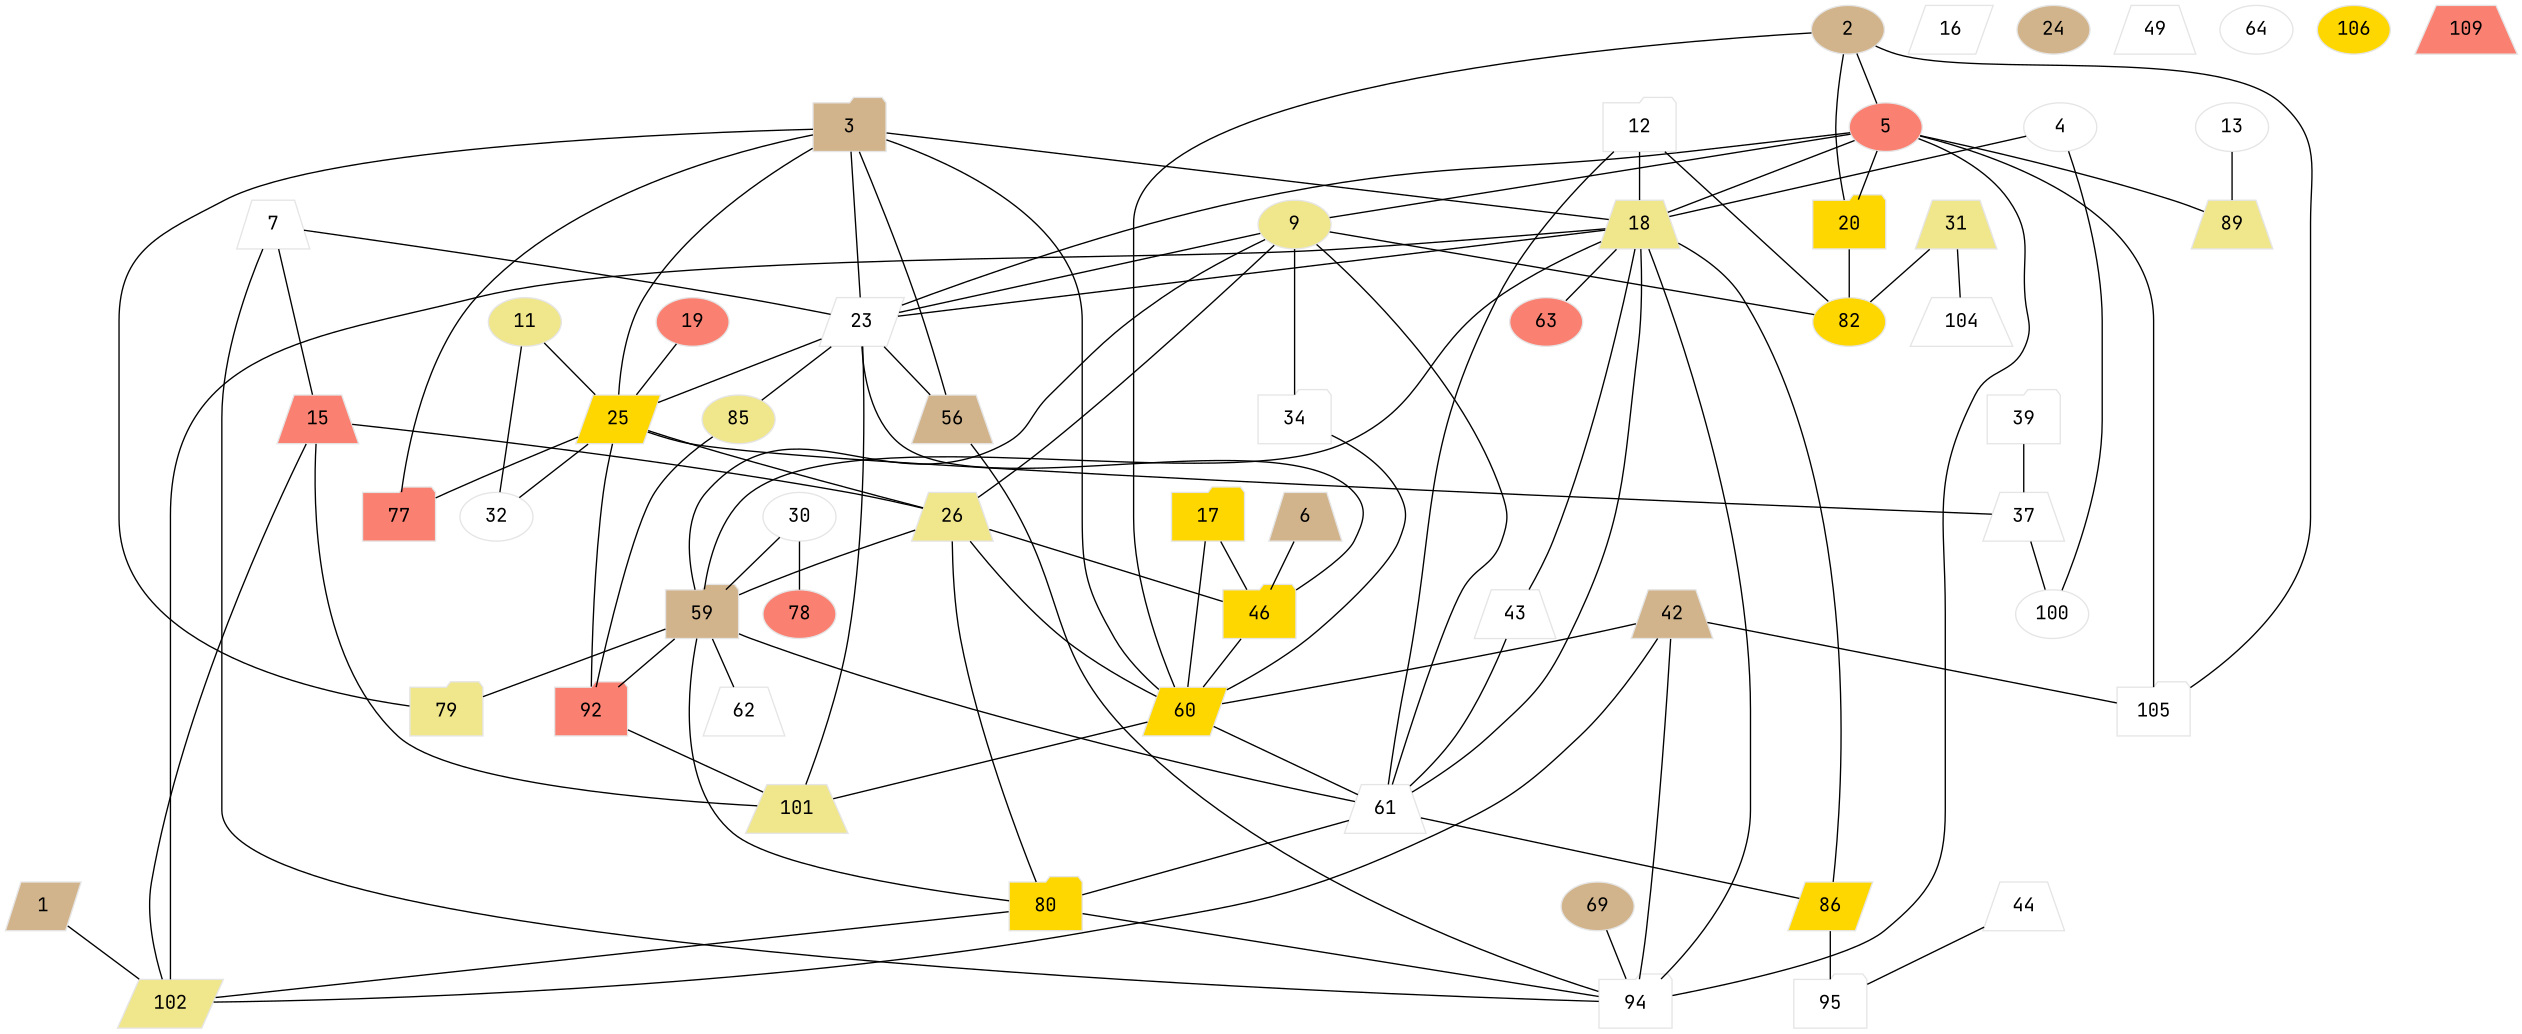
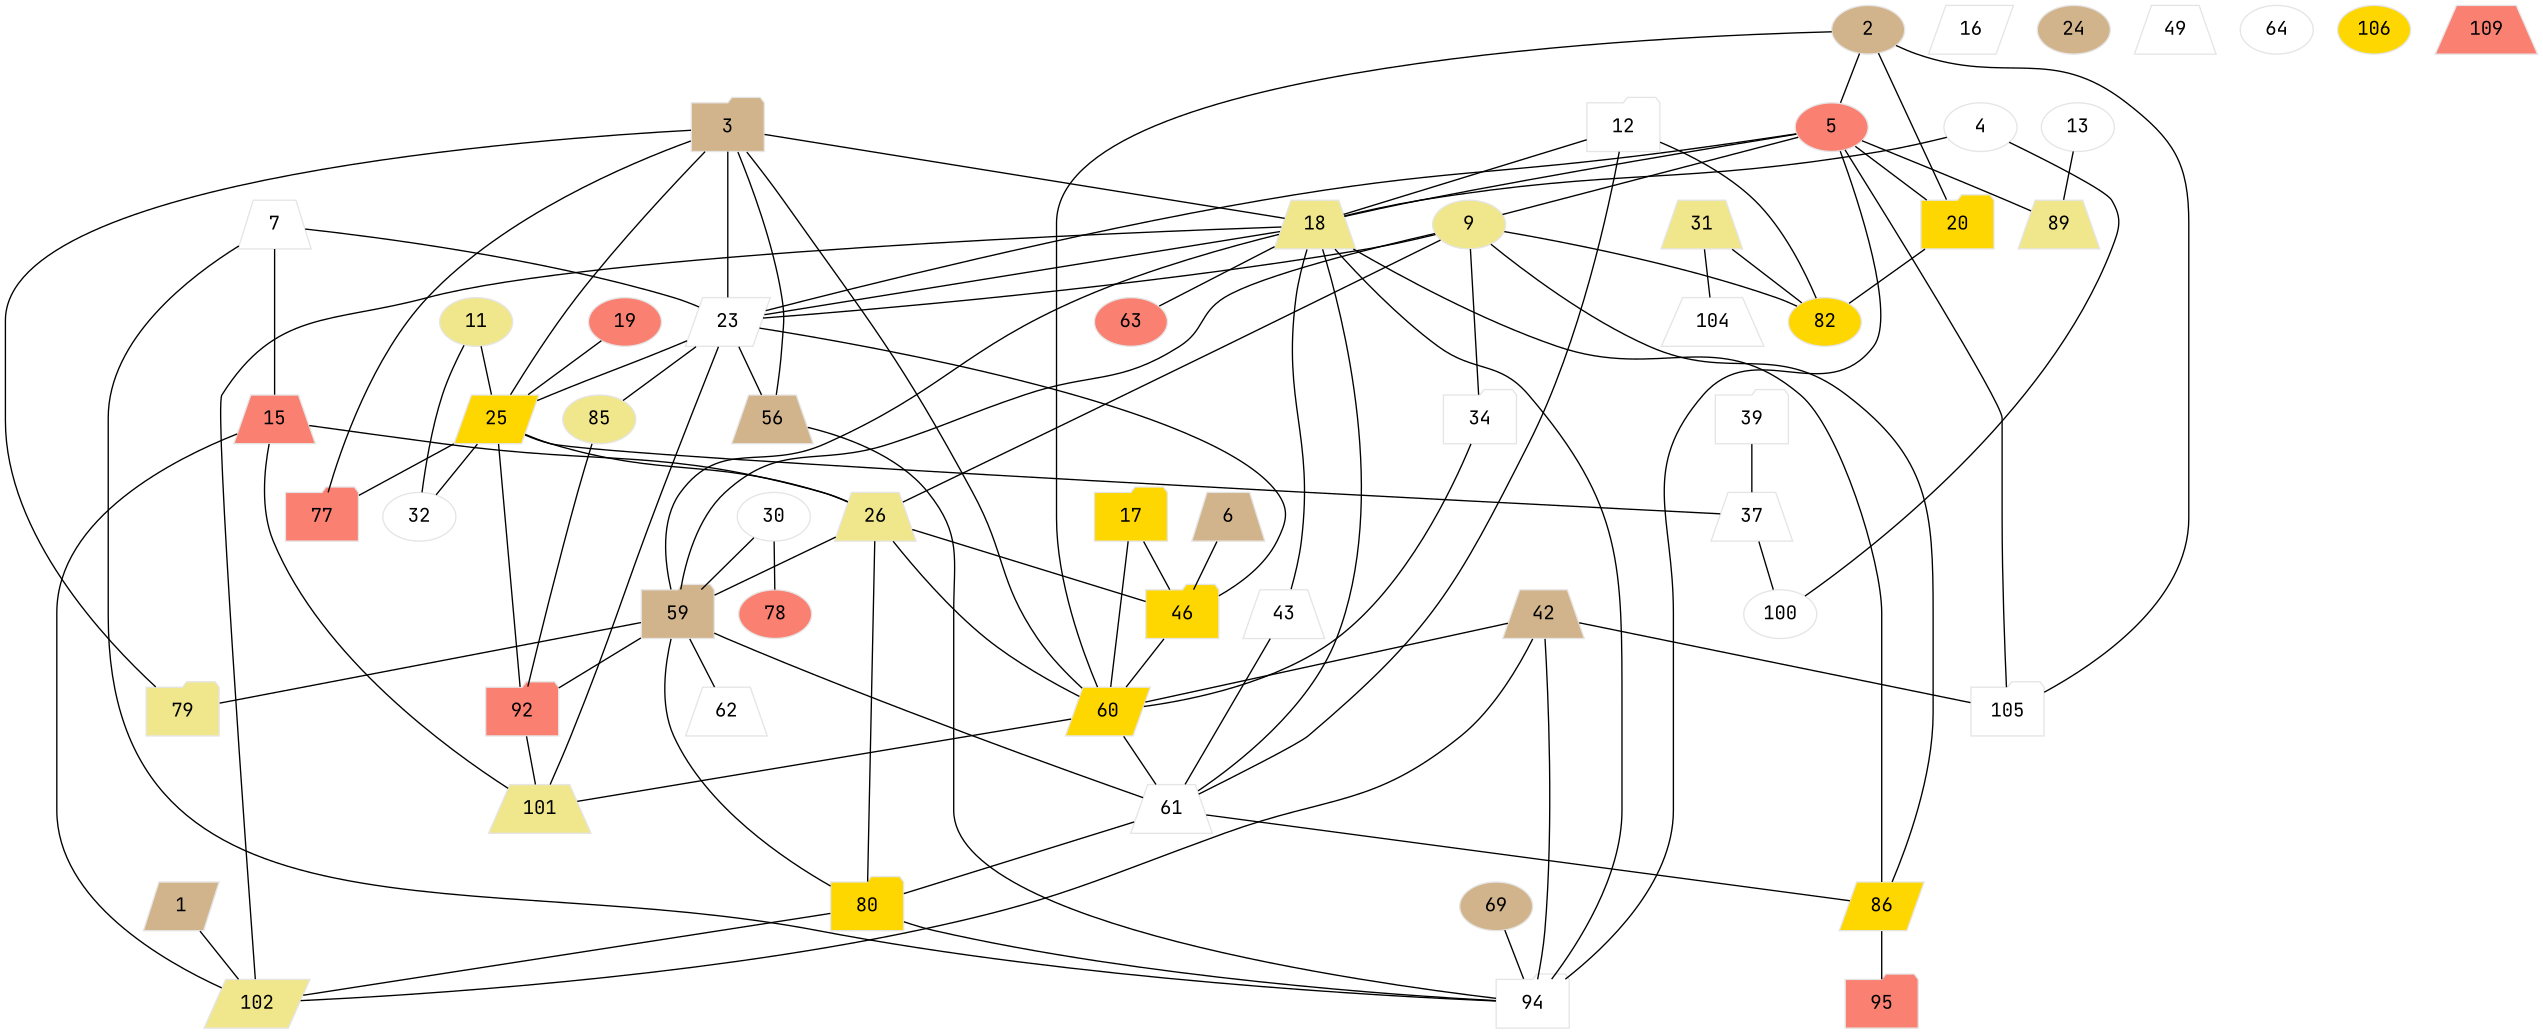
(1497, 481) -> (1892, 438)
(2024, 906) -> none
(1830, 1004) -> (1882, 1004)
